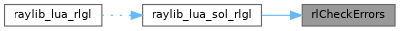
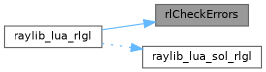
(276, 15) -> (123, 27)
